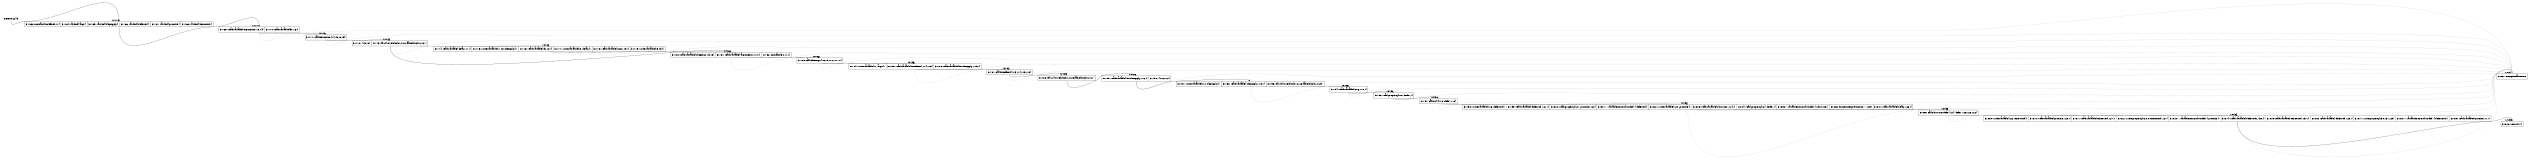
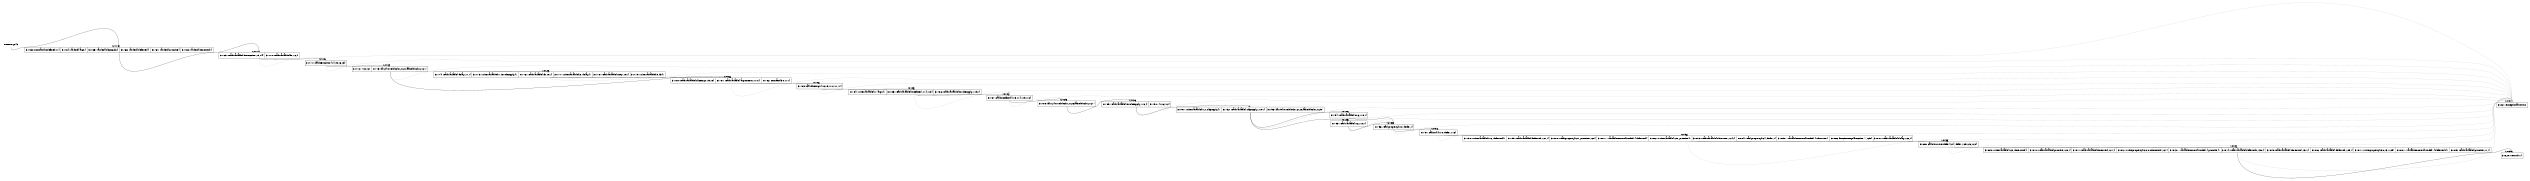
none -> (1349, 124)
